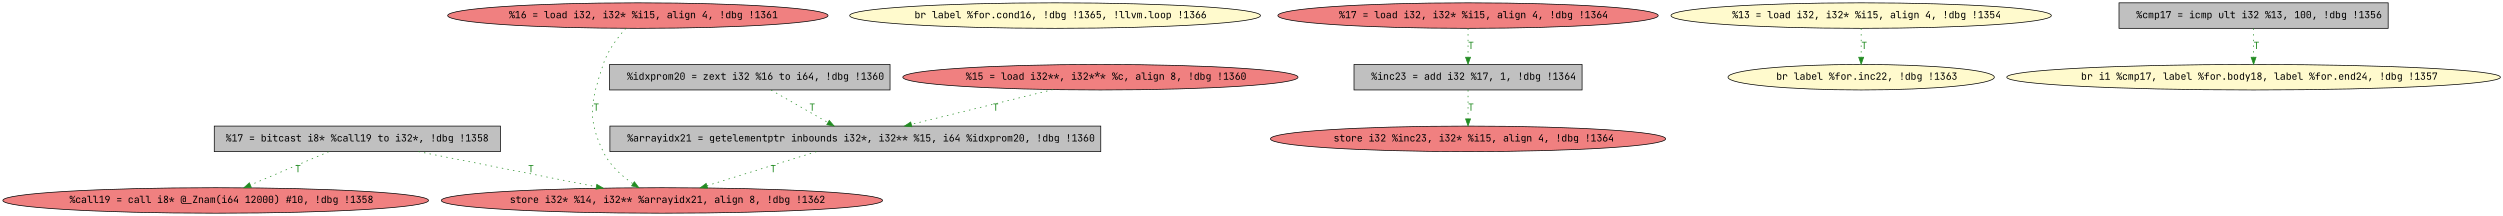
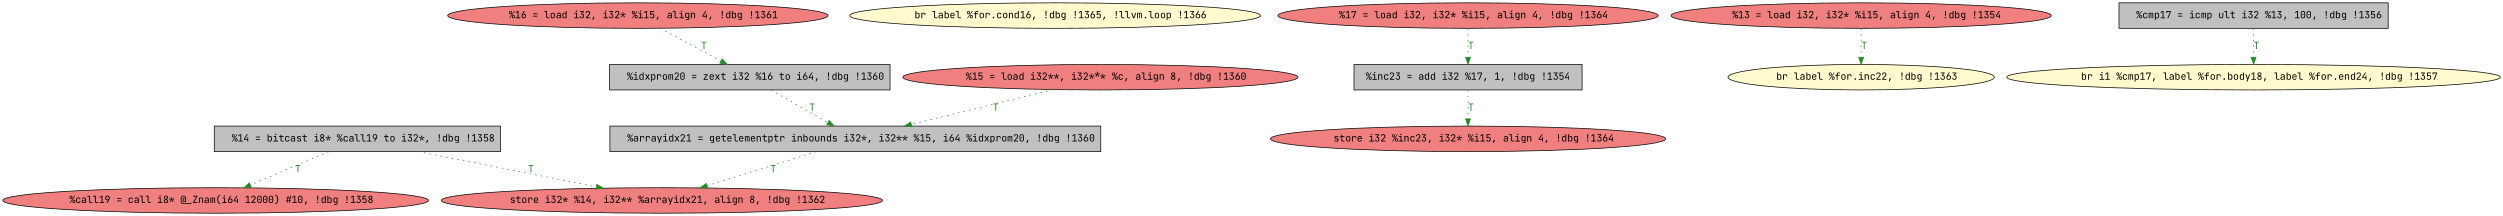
(1861, 16) -> (1861, 16)
(1468, 77) -> (1468, 77)
(592, 109) -> (691, 45)
(357, 139) -> (357, 139)
